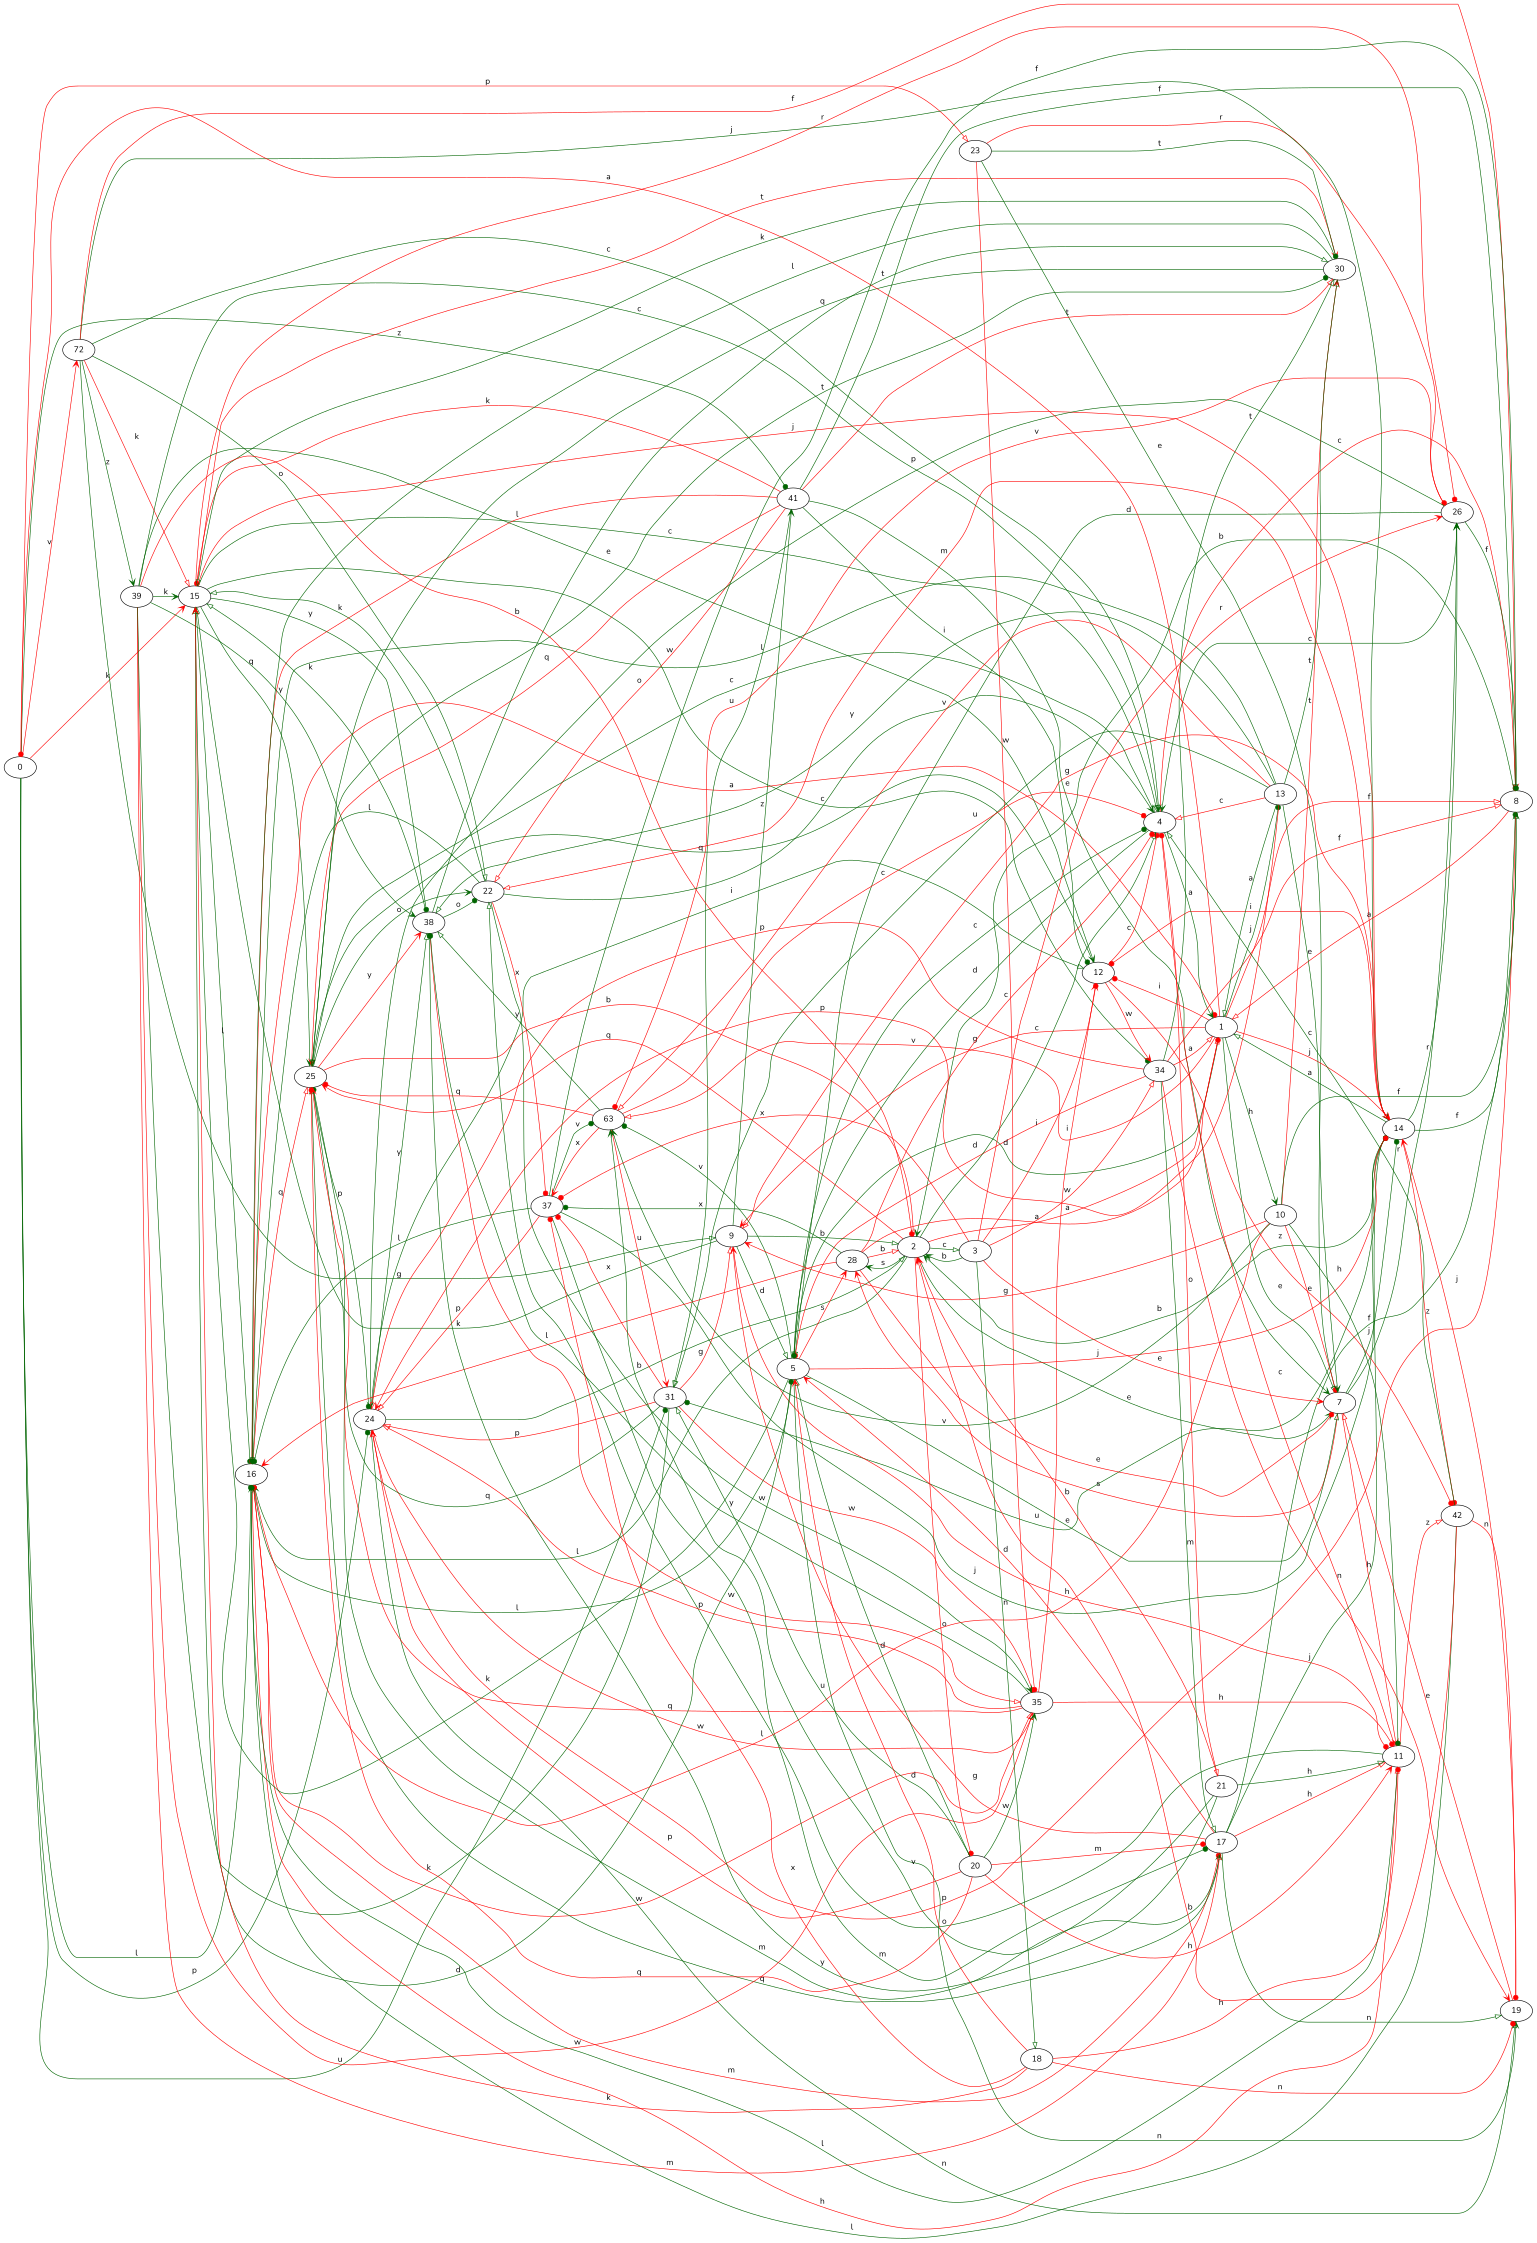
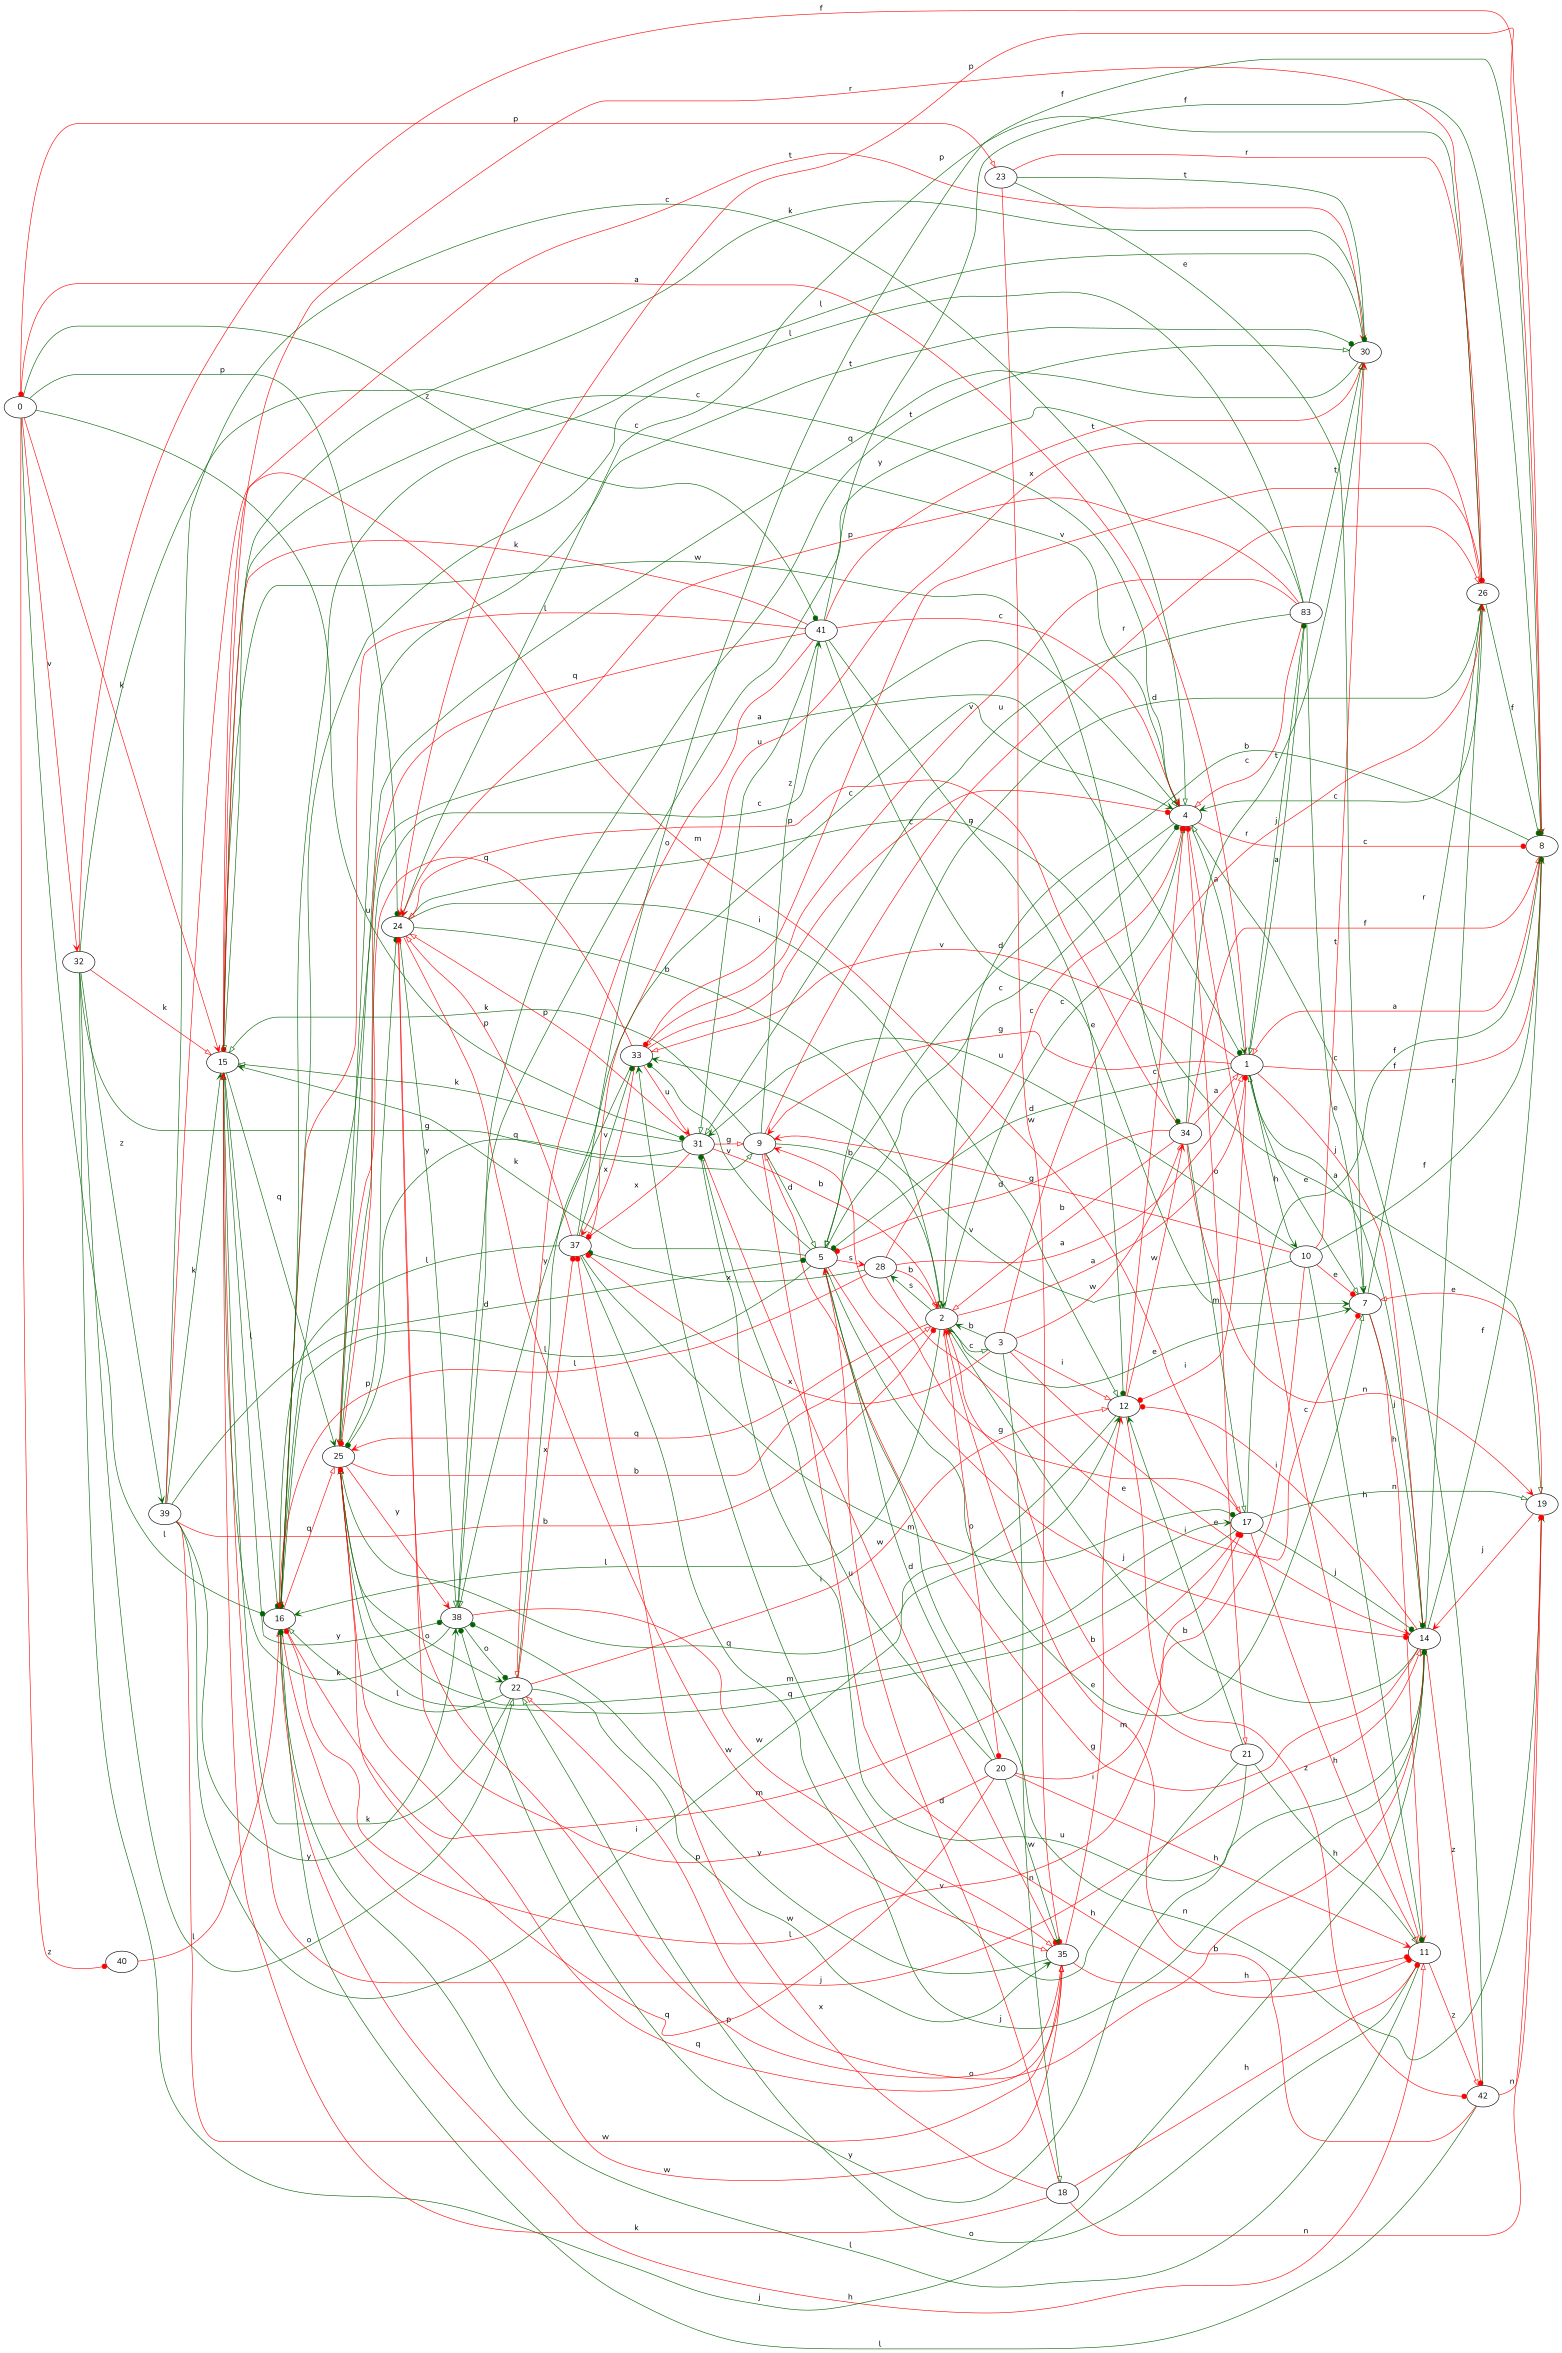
(79, 350) -> (79, 962)
(945, 551) -> (971, 2074)
(609, 552) -> (637, 1830)
none -> (902, 600)
none -> (1049, 636)
(467, 708) -> (517, 781)
none -> (1053, 711)
(1280, 794) -> (1306, 613)
none -> (997, 1065)
(609, 1119) -> (637, 1056)
(1055, 1122) -> (1060, 1373)
none -> (834, 1202)
none -> (1065, 1222)
(1147, 1363) -> (1184, 1505)
(1102, 1493) -> none
none -> (1186, 1583)
none -> (824, 1590)
(1042, 1600) -> none
(580, 1787) -> (420, 1644)
none -> (122, 1962)
